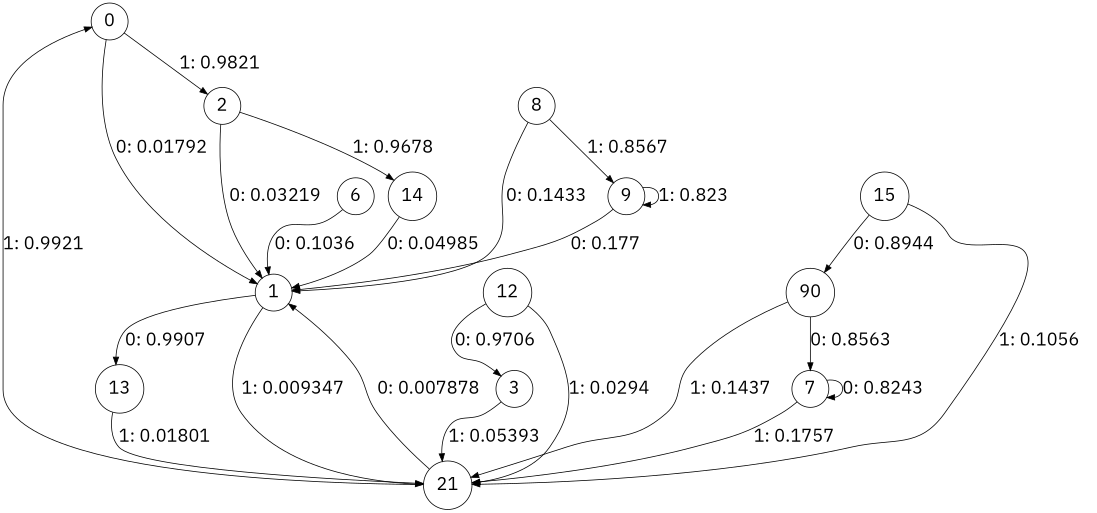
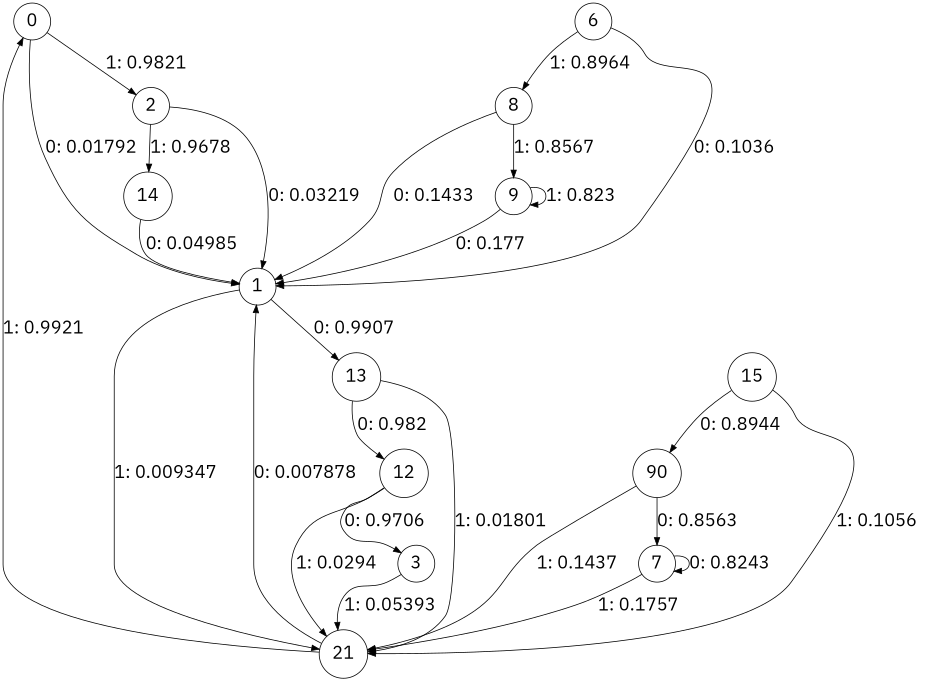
none -> (549, 54)
none -> (356, 432)
